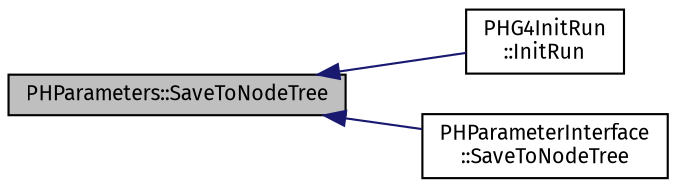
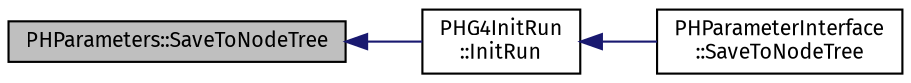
(384, 124) -> (630, 42)
